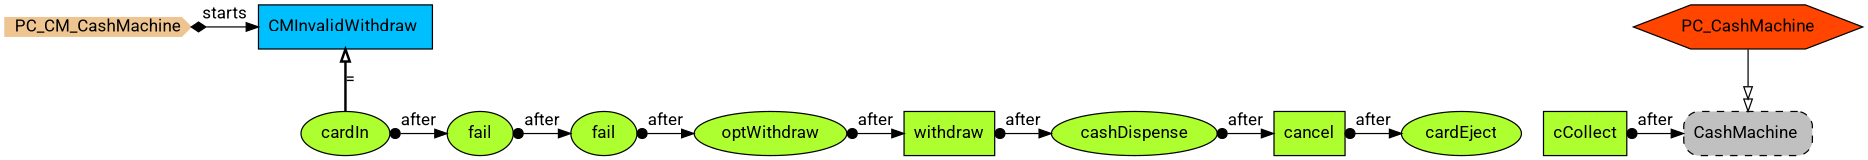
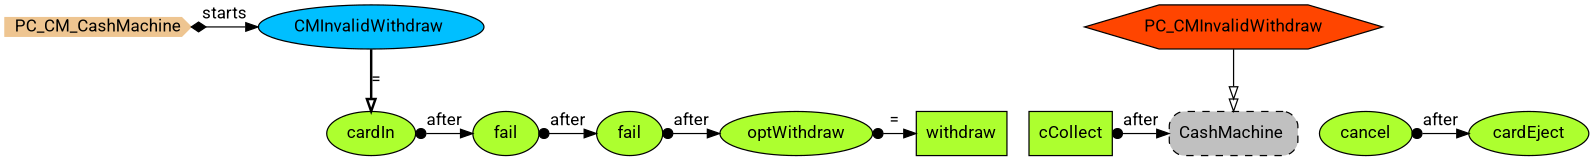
(345, 27) -> (371, 27)
(1748, 27) -> (1234, 27)
(345, 86) -> (371, 74)
(876, 121) -> (894, 121)
(1134, 134) -> none
(1310, 134) -> (1366, 134)
